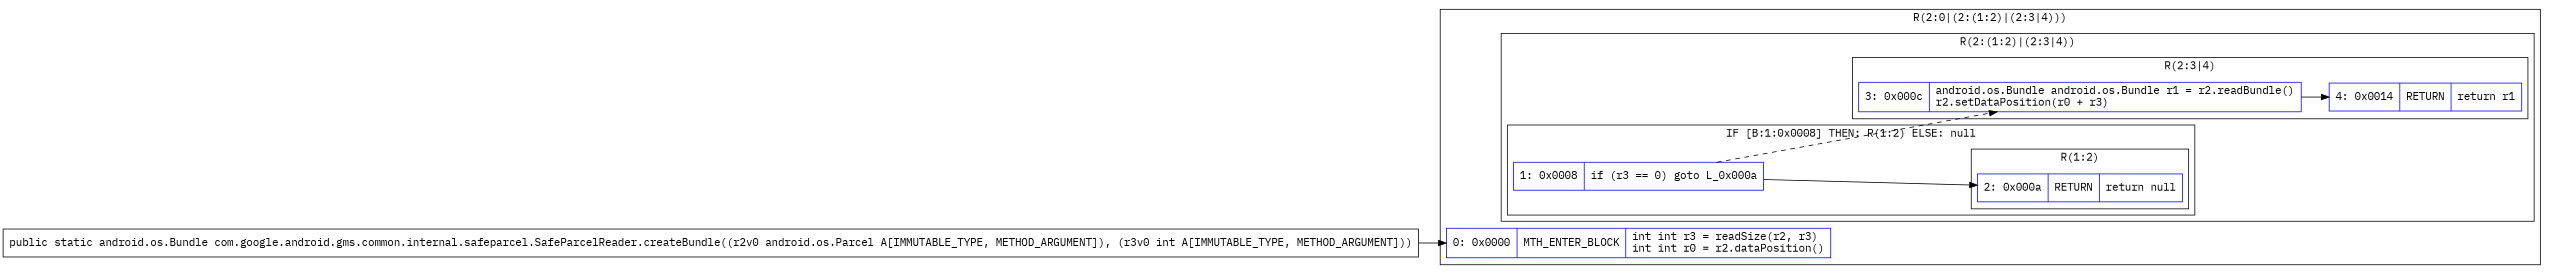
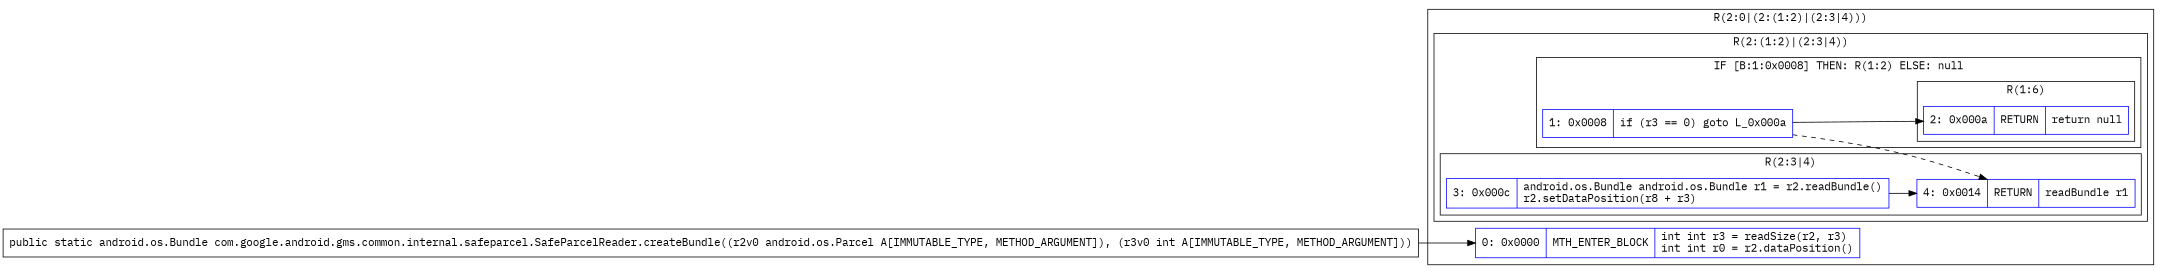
(2486, 97) -> (2087, 193)
(2022, 102) -> (1610, 199)
(1853, 138) -> (1925, 160)
(2080, 158) -> (2026, 90)
